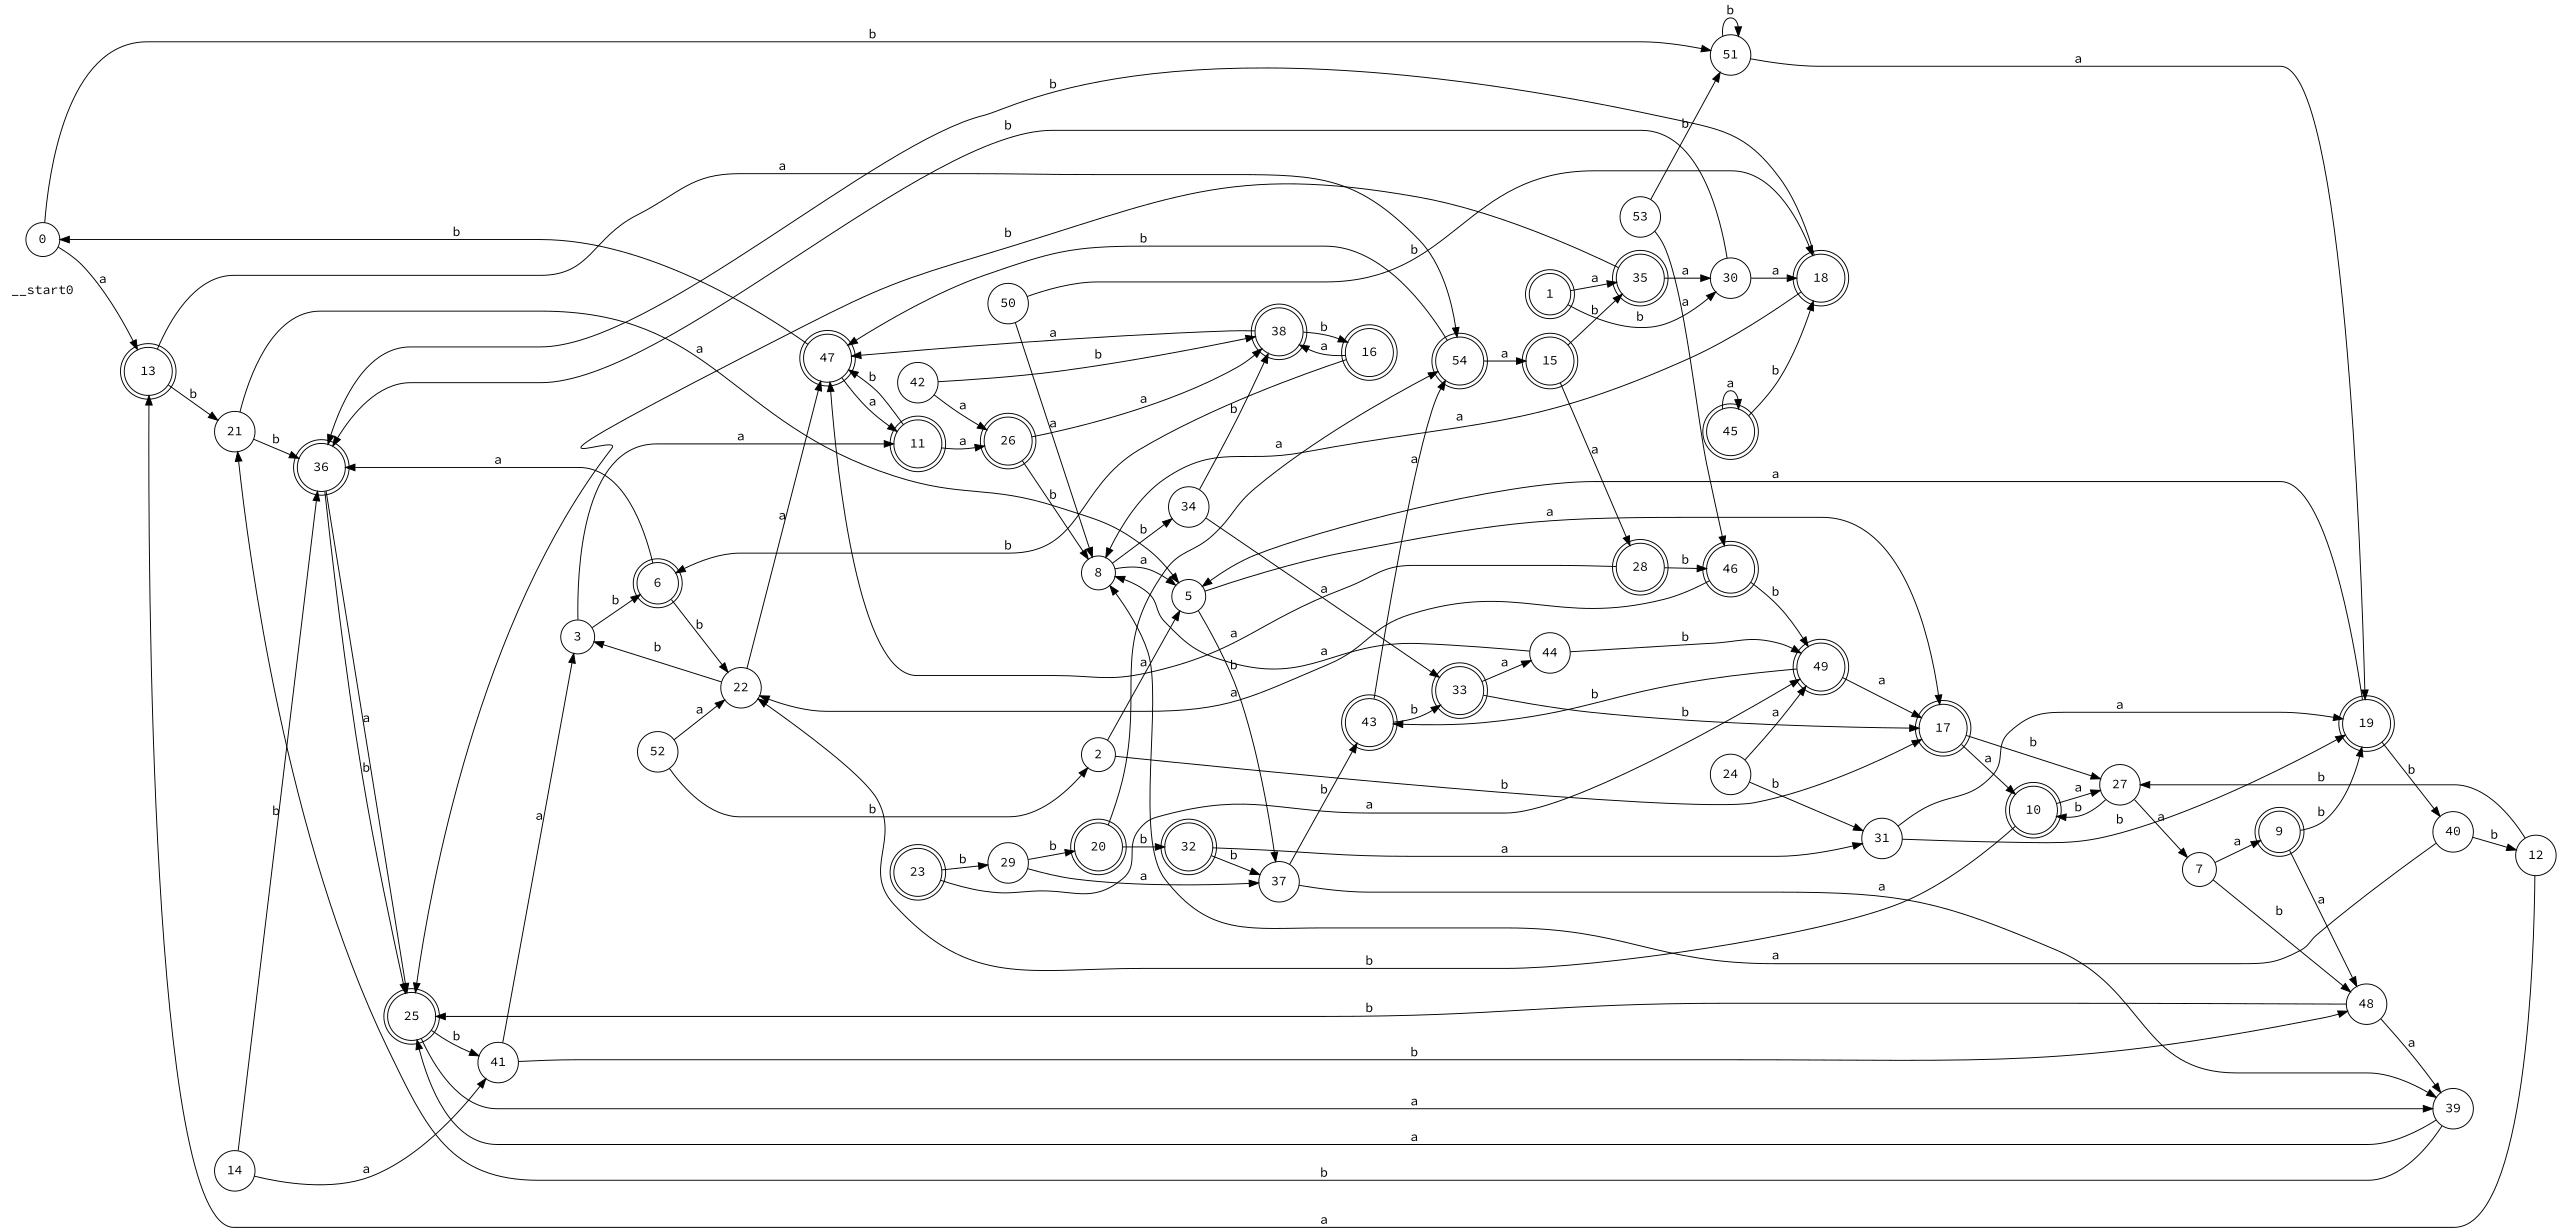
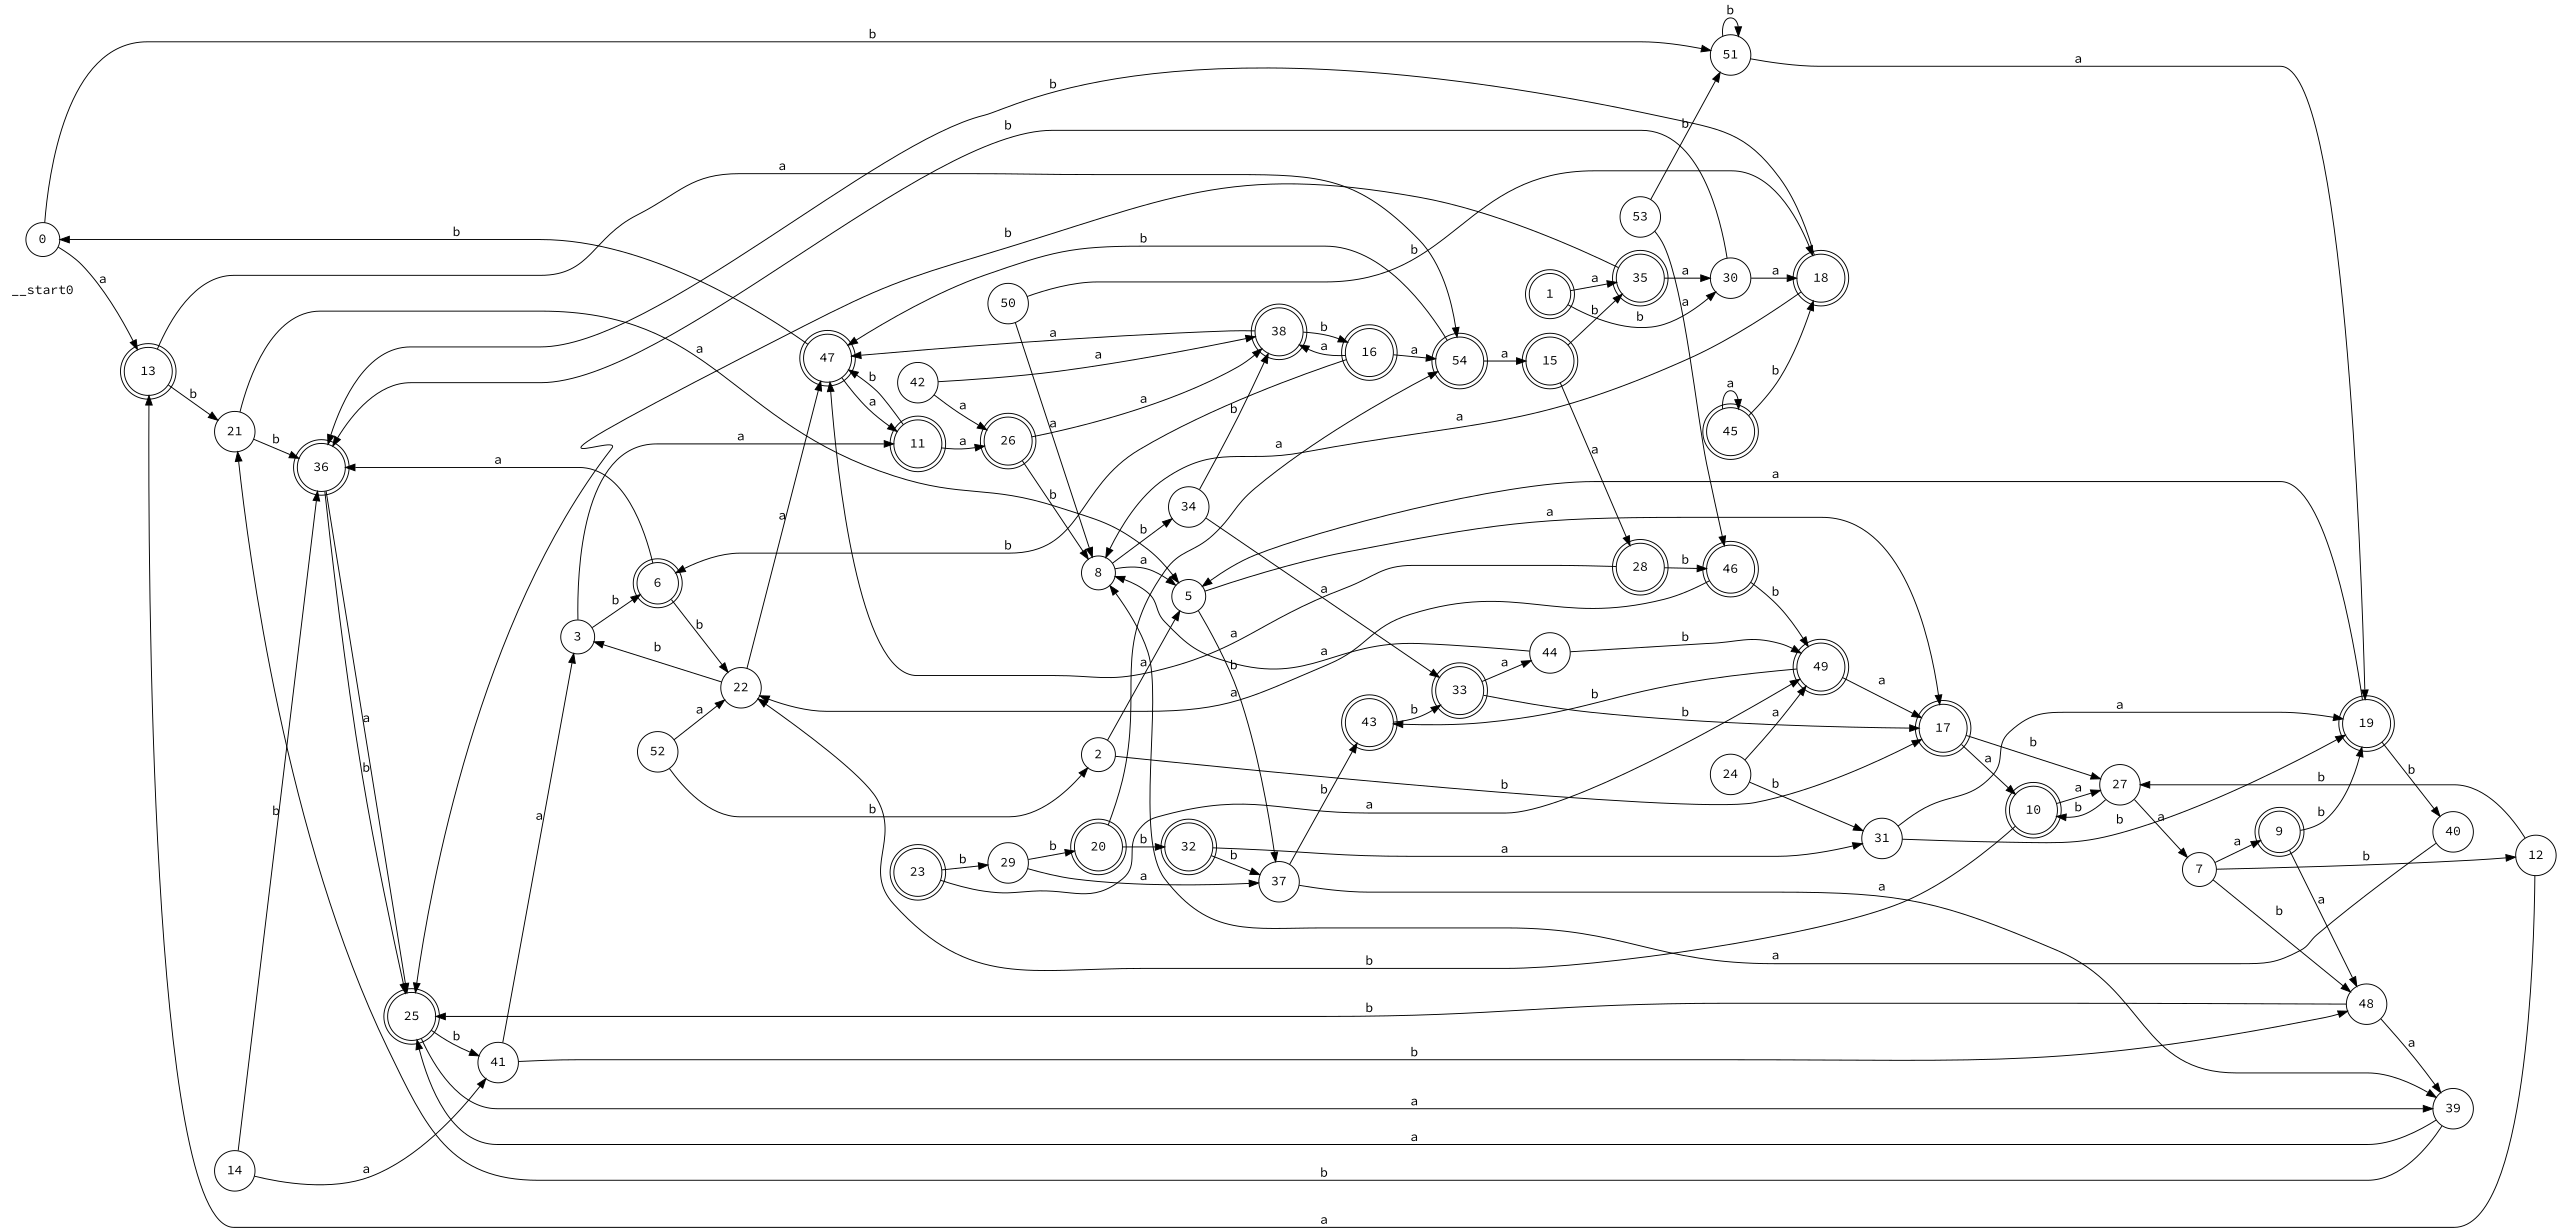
(1098, 355) -> (1098, 355)
(1400, 550) -> (1410, 356)
(2490, 842) -> (2361, 865)
